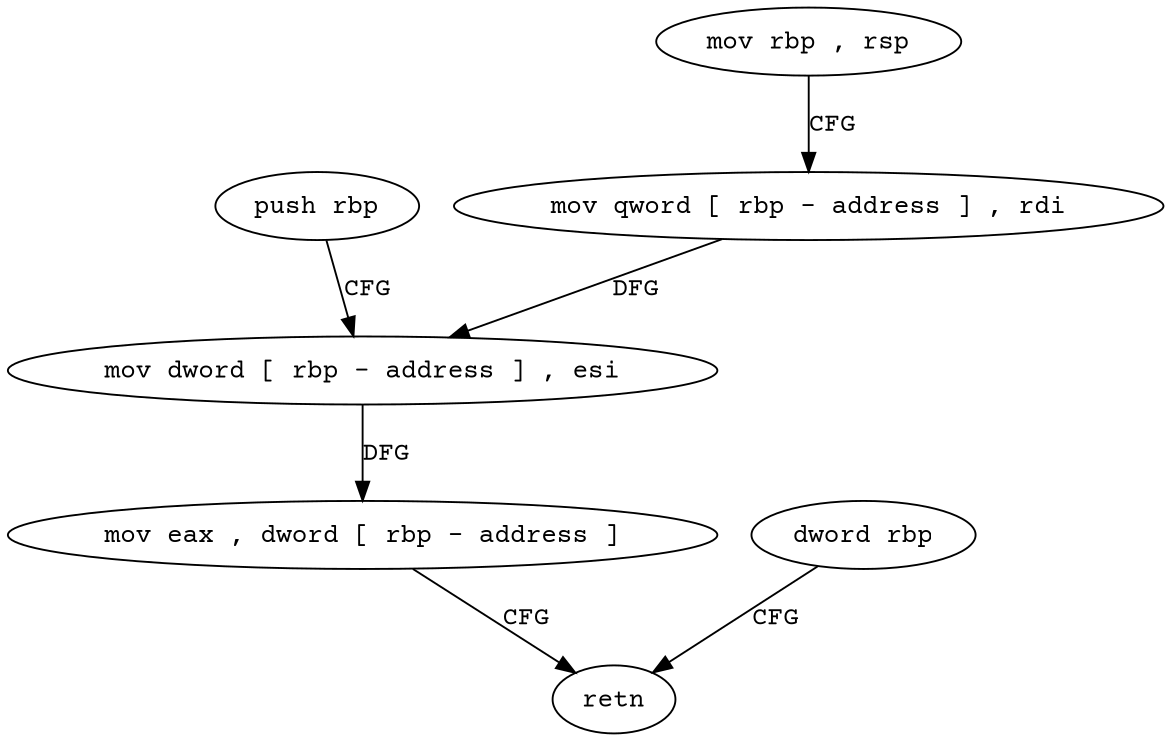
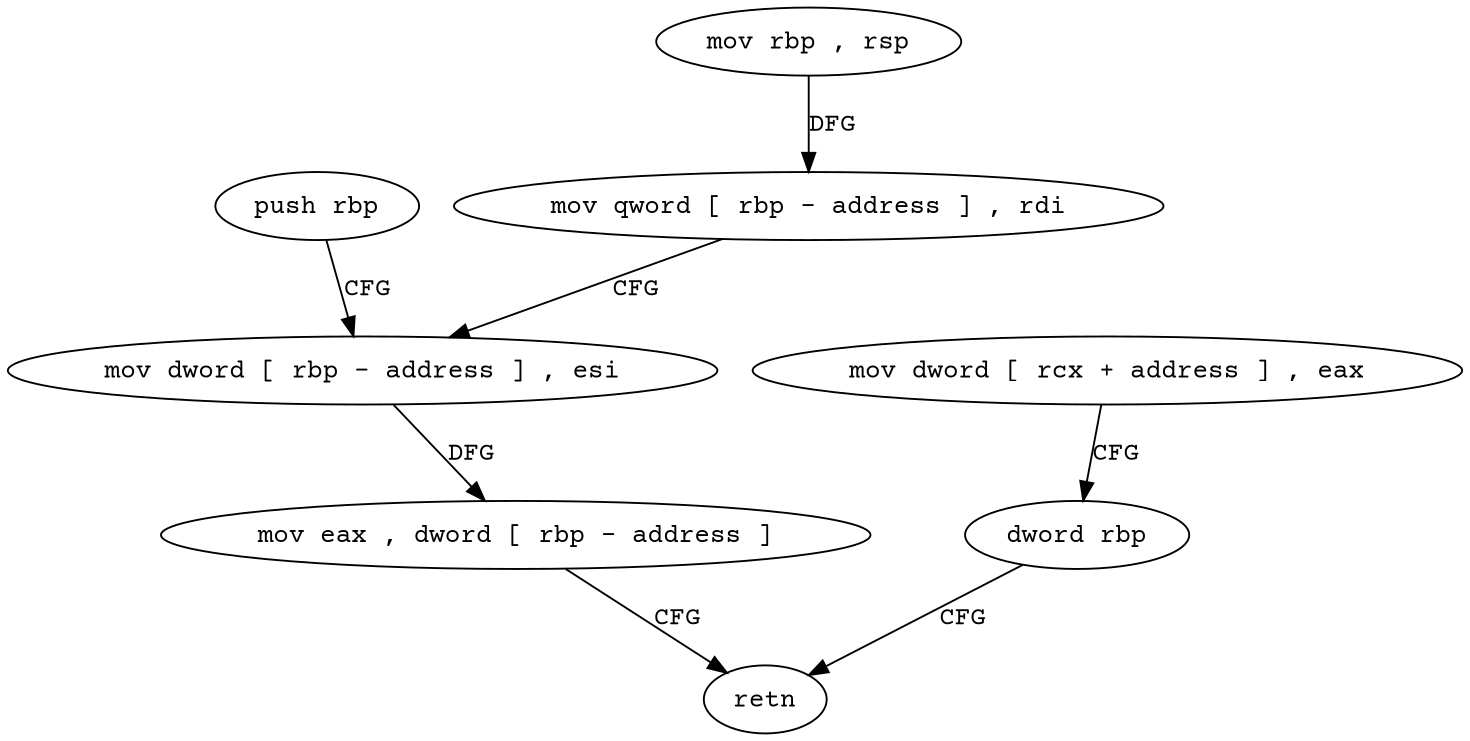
(832, 124) -> (832, 124)
(636, 288) -> (636, 288)
none -> (1107, 370)
